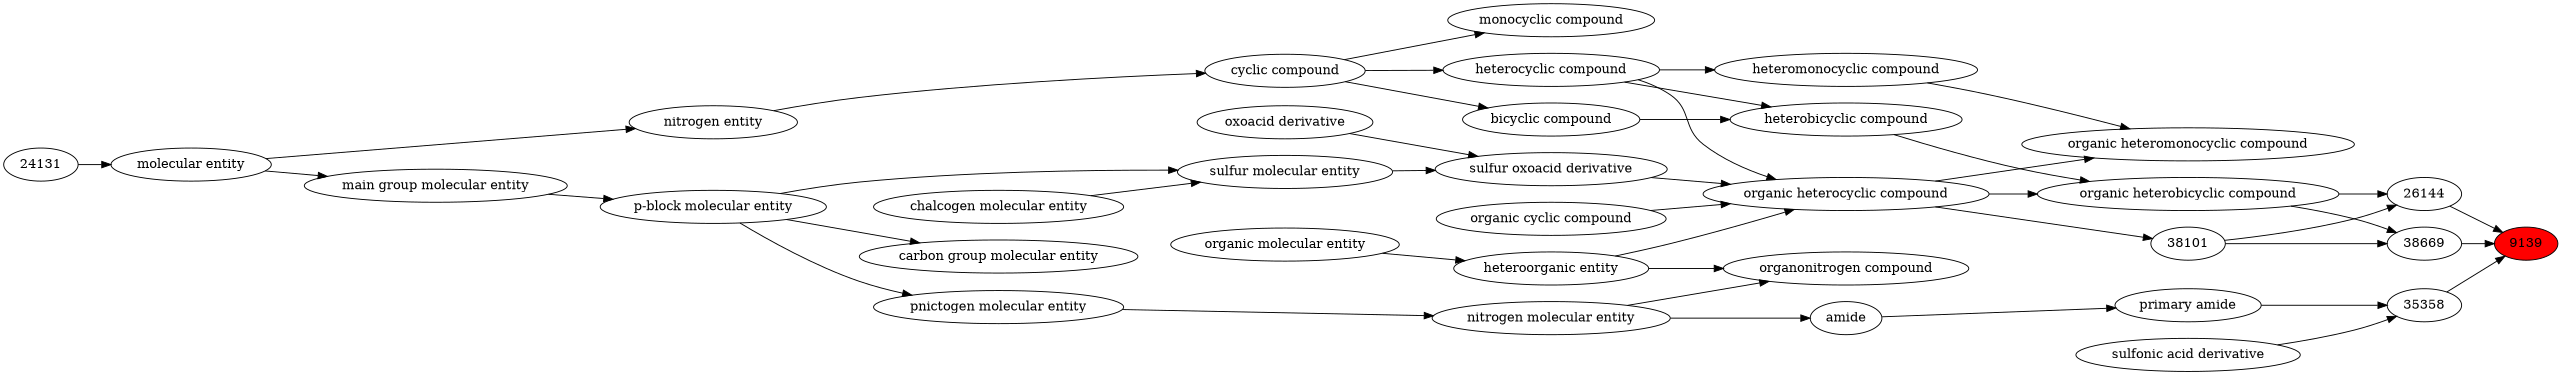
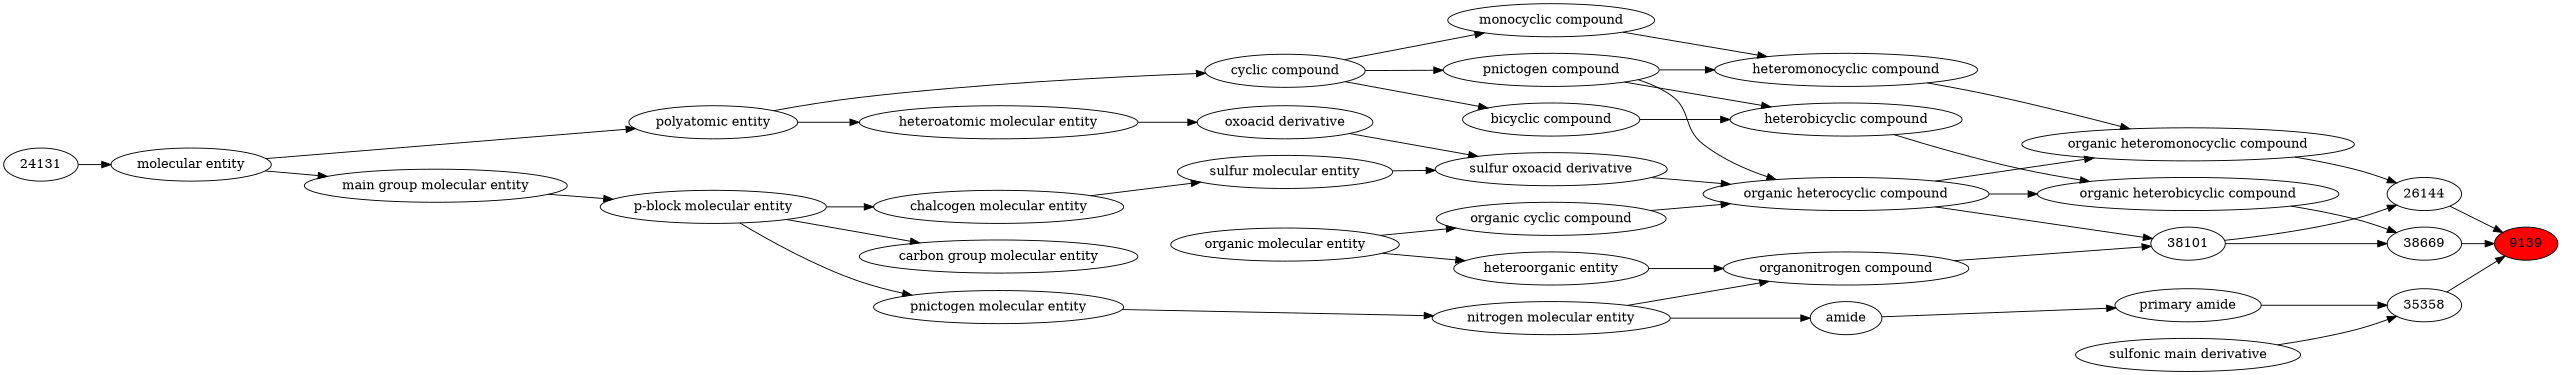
none -> (1690, 44)
(1551, 70) -> (1551, 70)
(713, 122) -> (713, 122)
none -> (999, 122)
(974, 174) -> (845, 207)
(2358, 194) -> (2342, 166)
none -> (1413, 232)
(1701, 236) -> none
none -> (2048, 254)
(2188, 355) -> (2188, 355)
